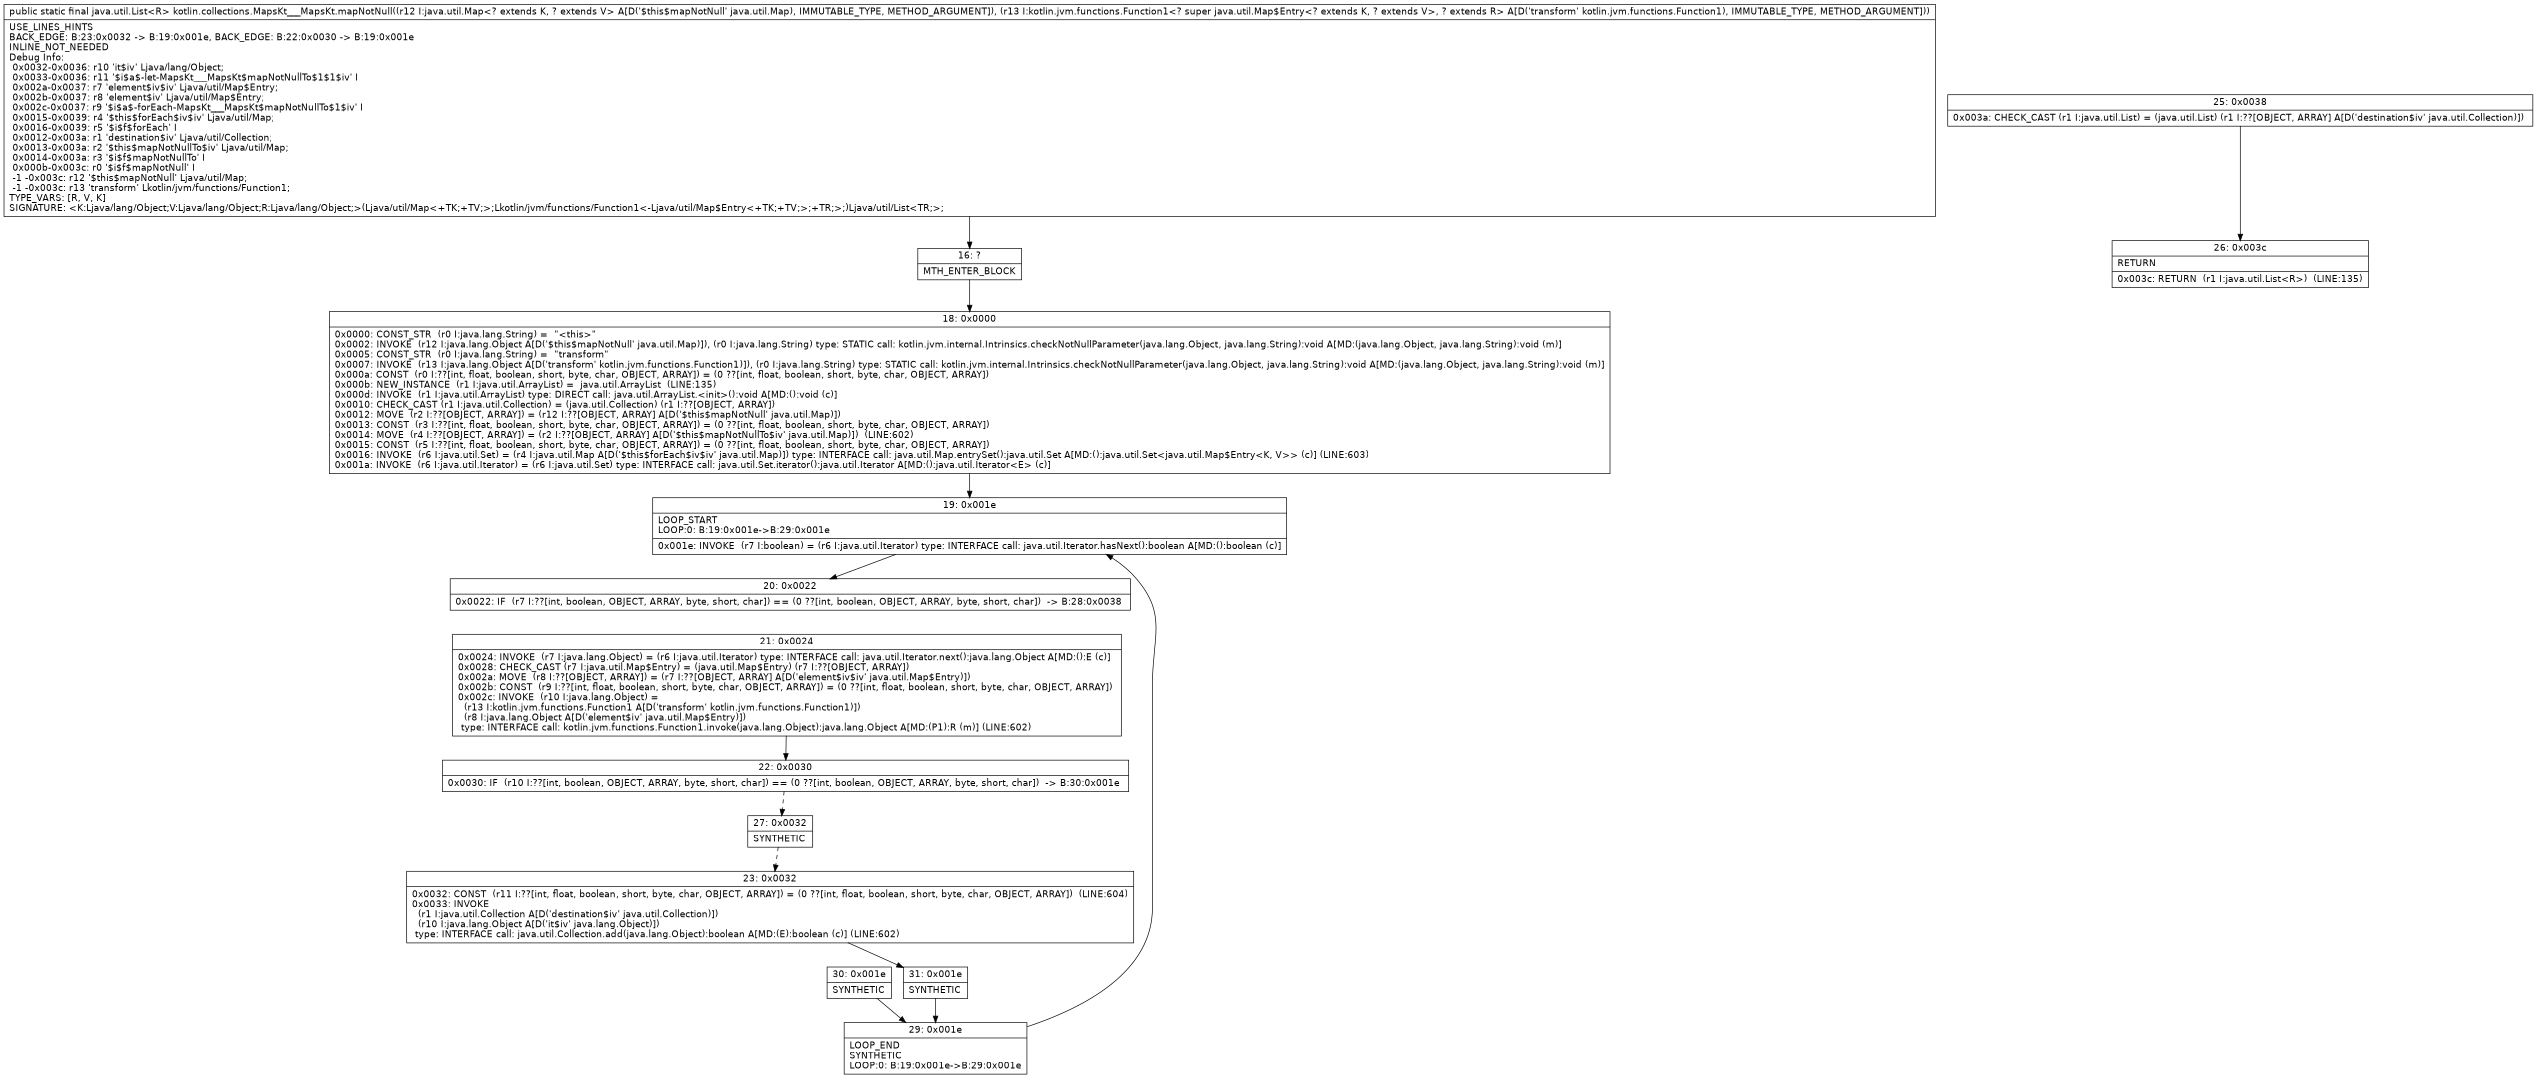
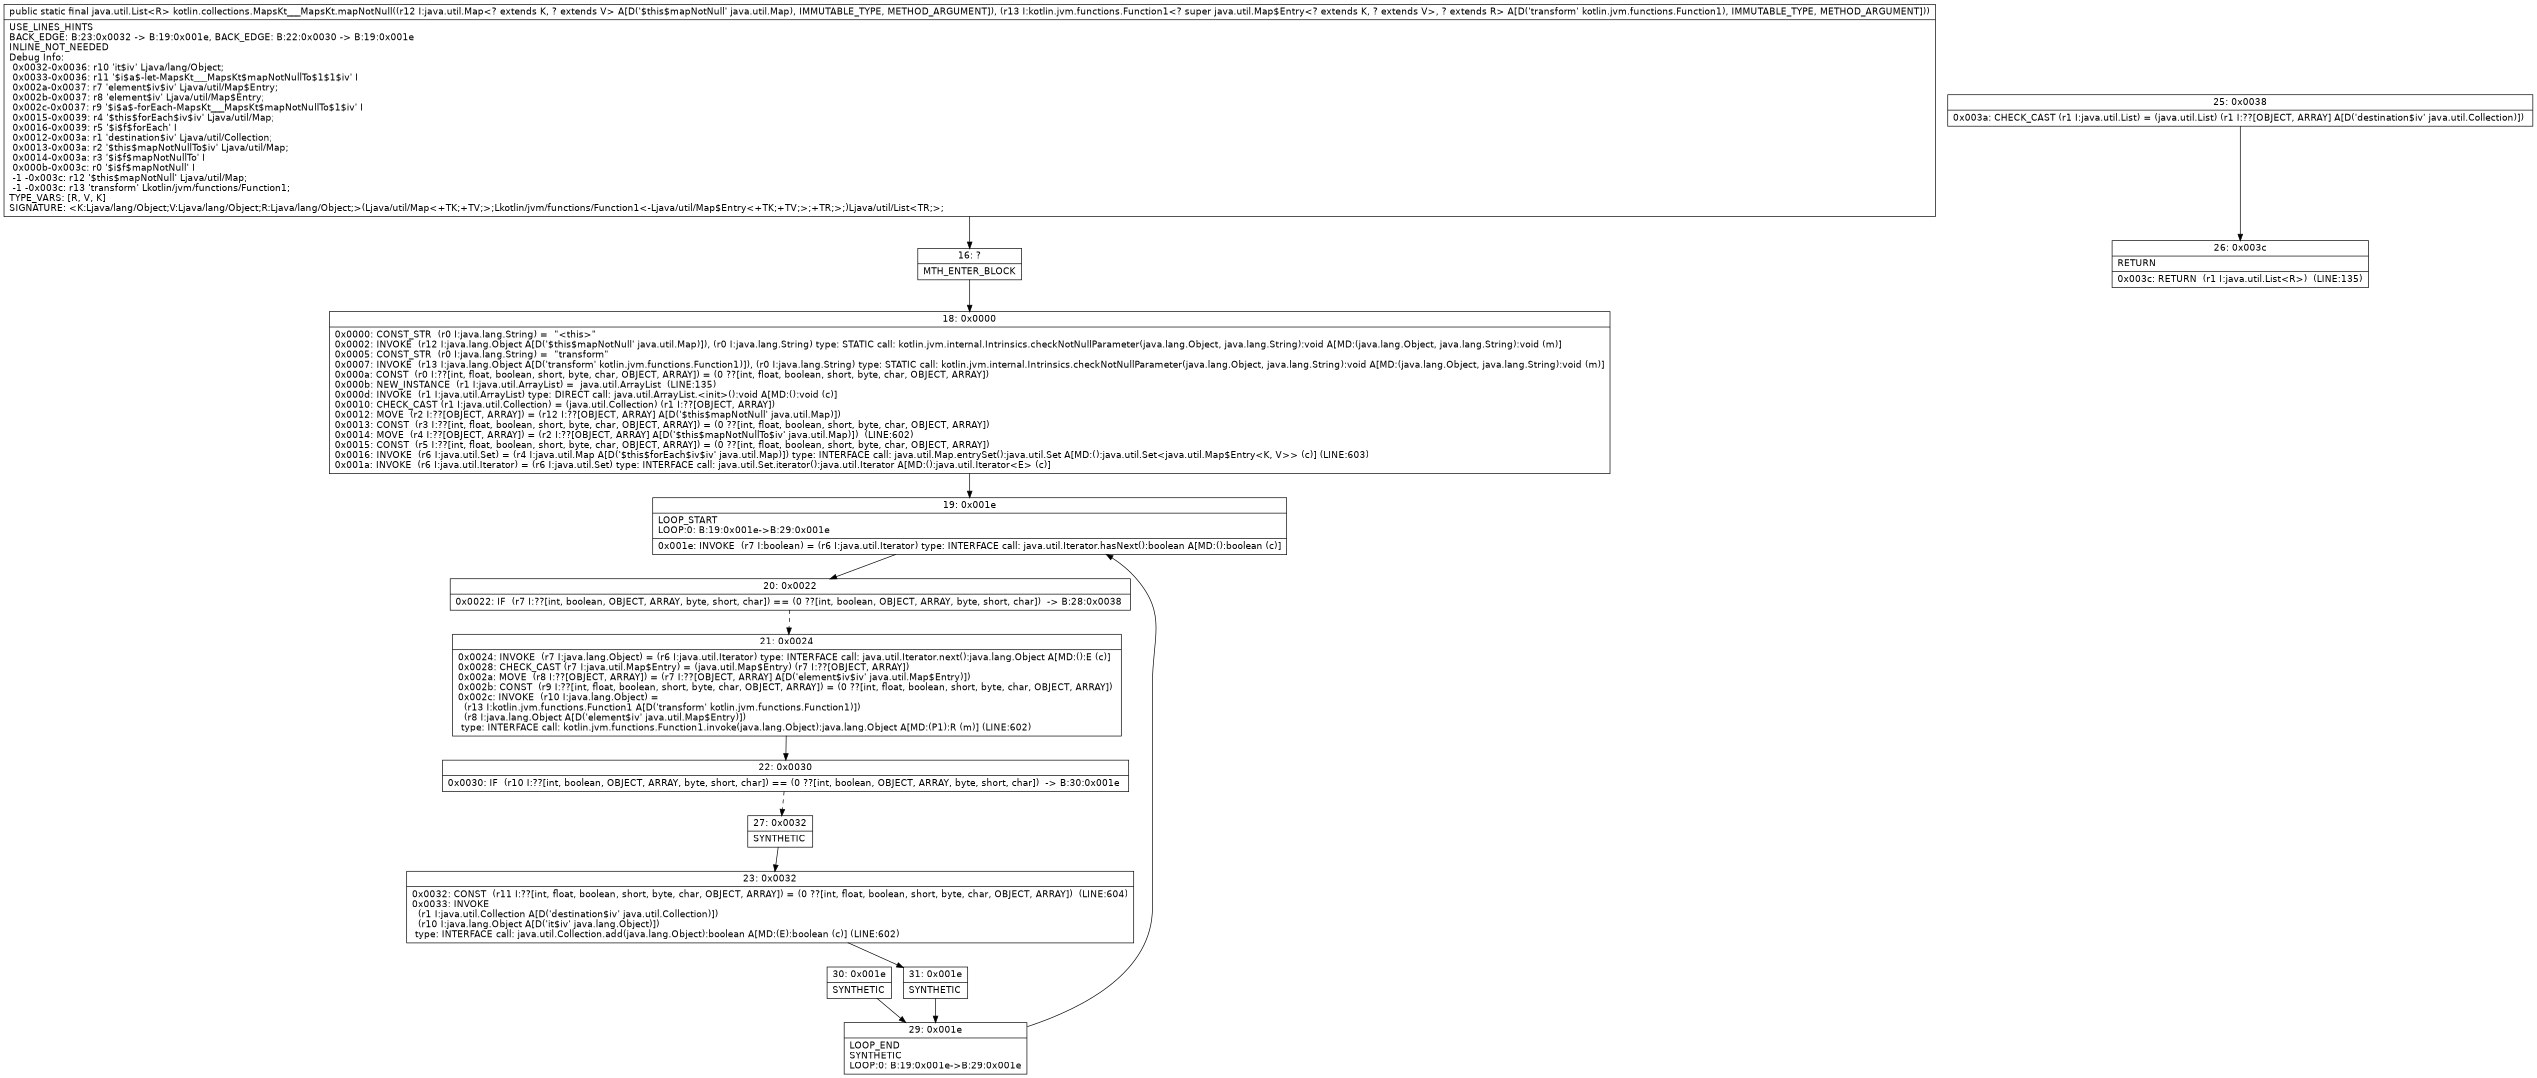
none -> (789, 619)
(777, 856) -> (777, 856)
